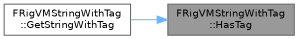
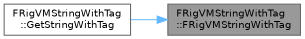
(231, 20) -> (234, 20)
